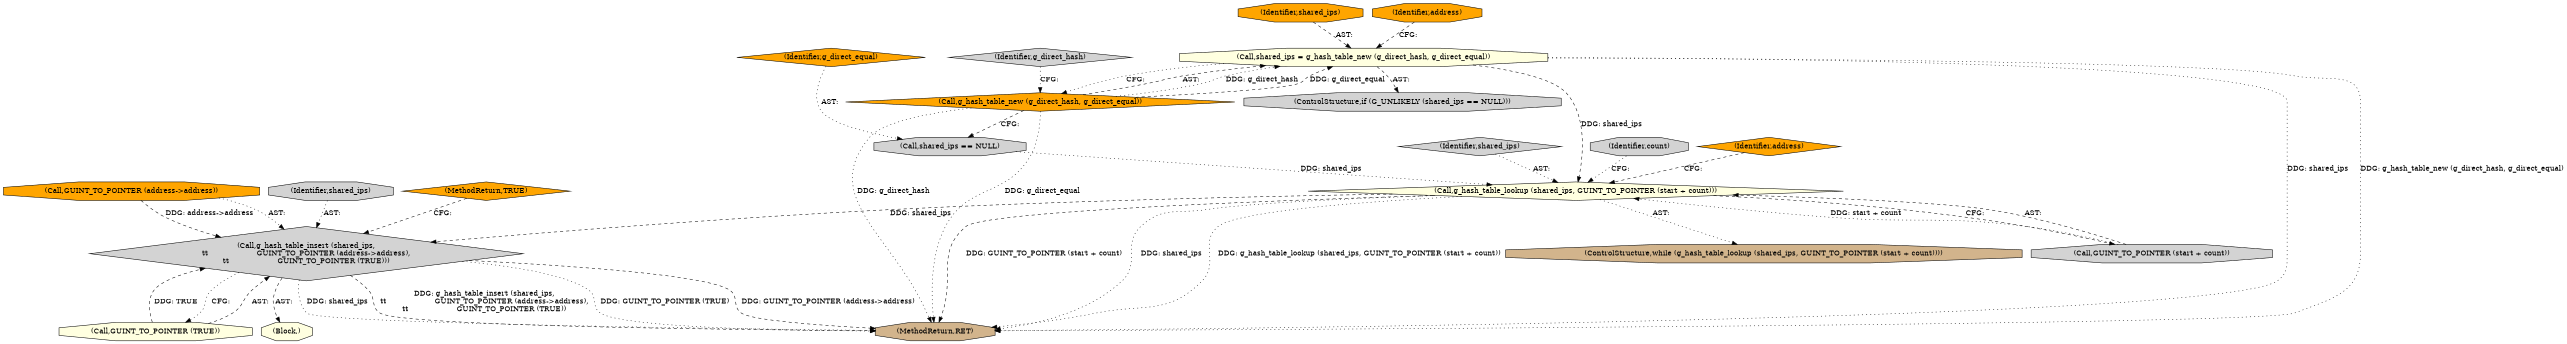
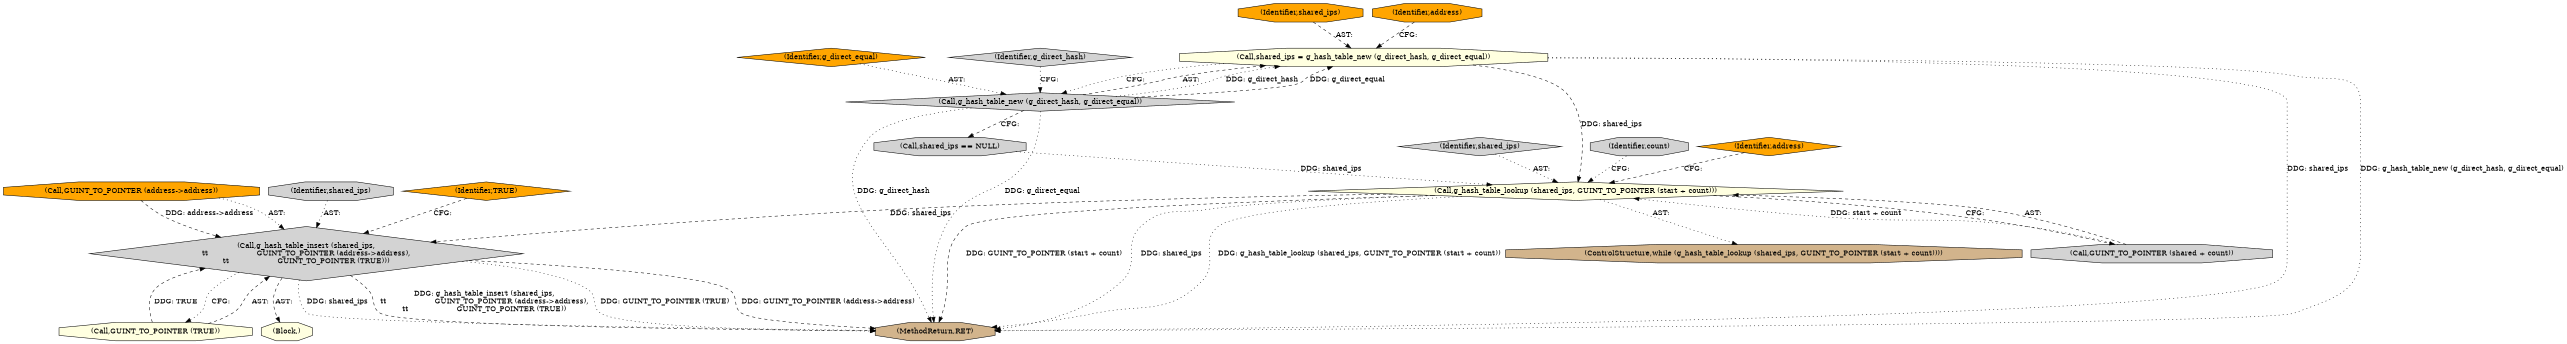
(1040, 102) -> (1040, 102)
(1403, 102) -> none
(835, 121) -> (930, 79)
(486, 191) -> (486, 191)
(2152, 254) -> (2152, 254)
